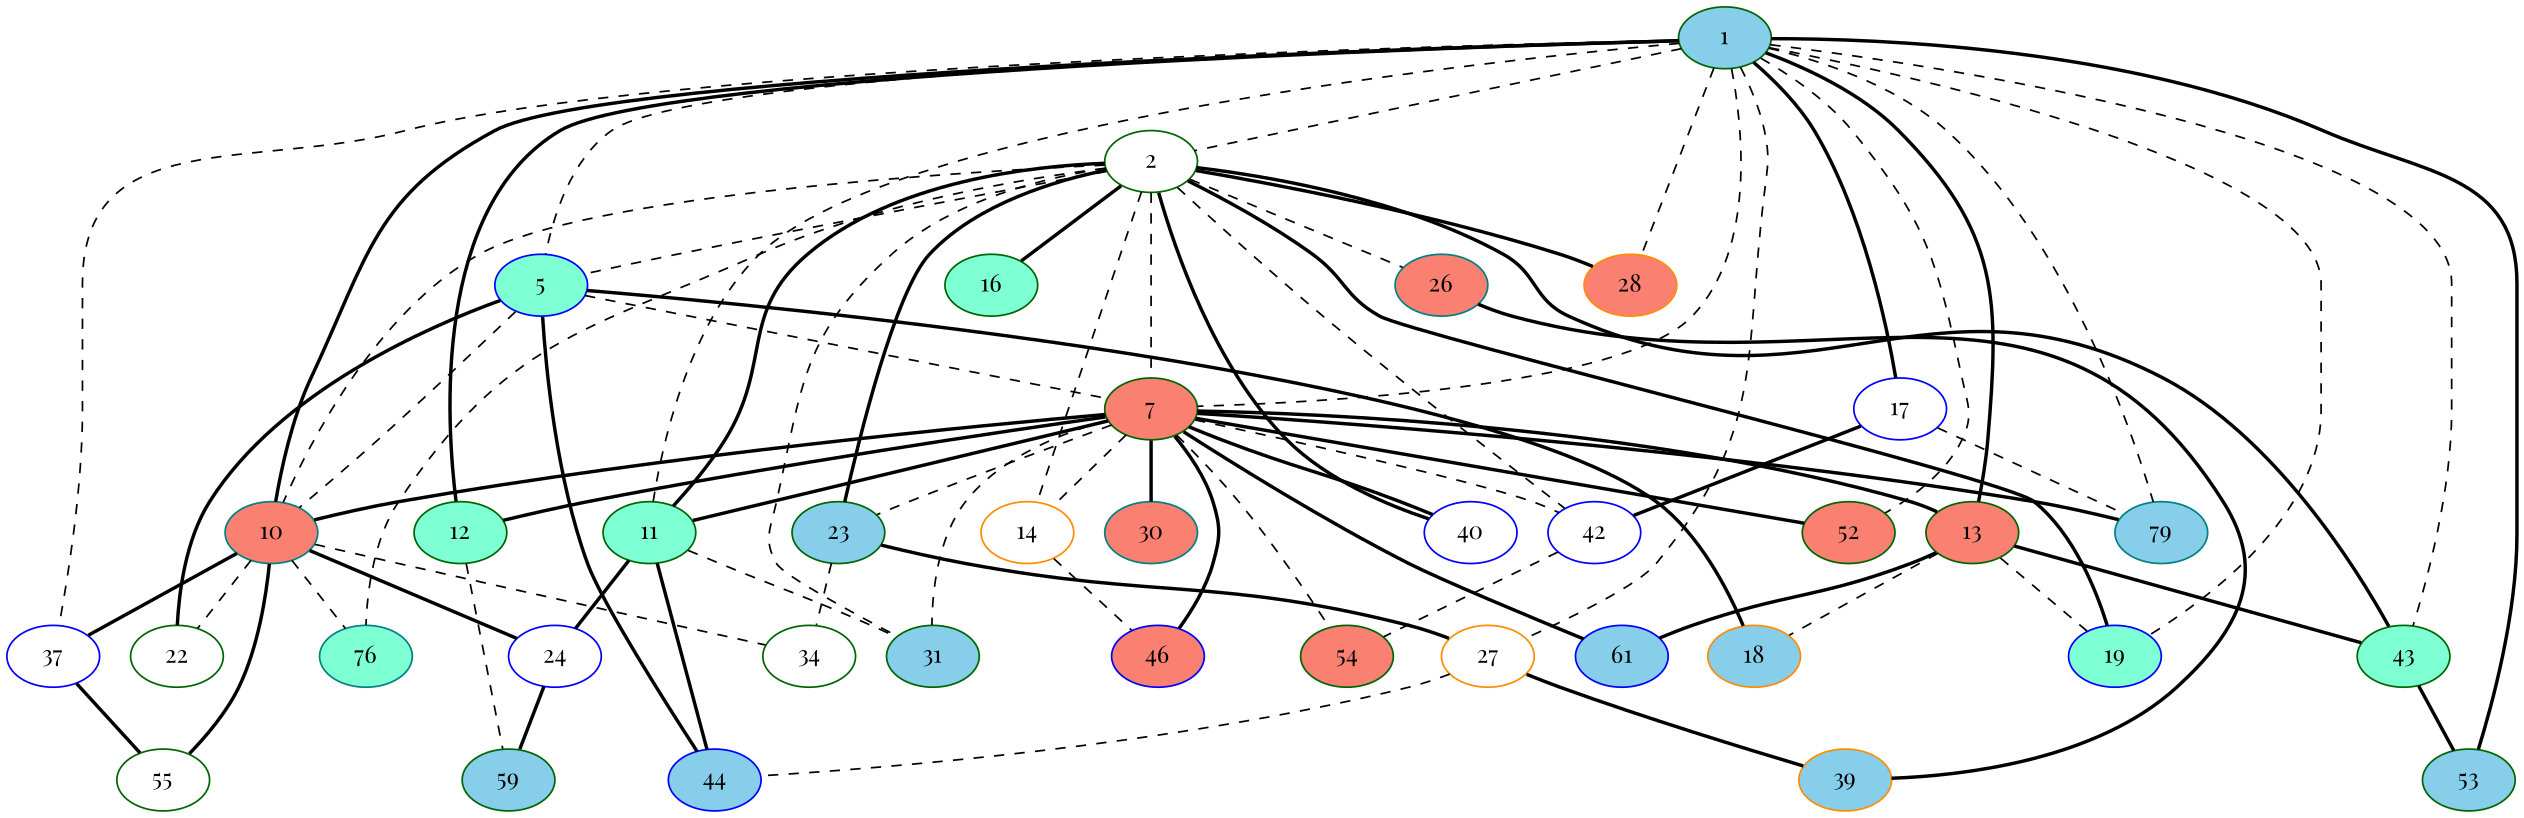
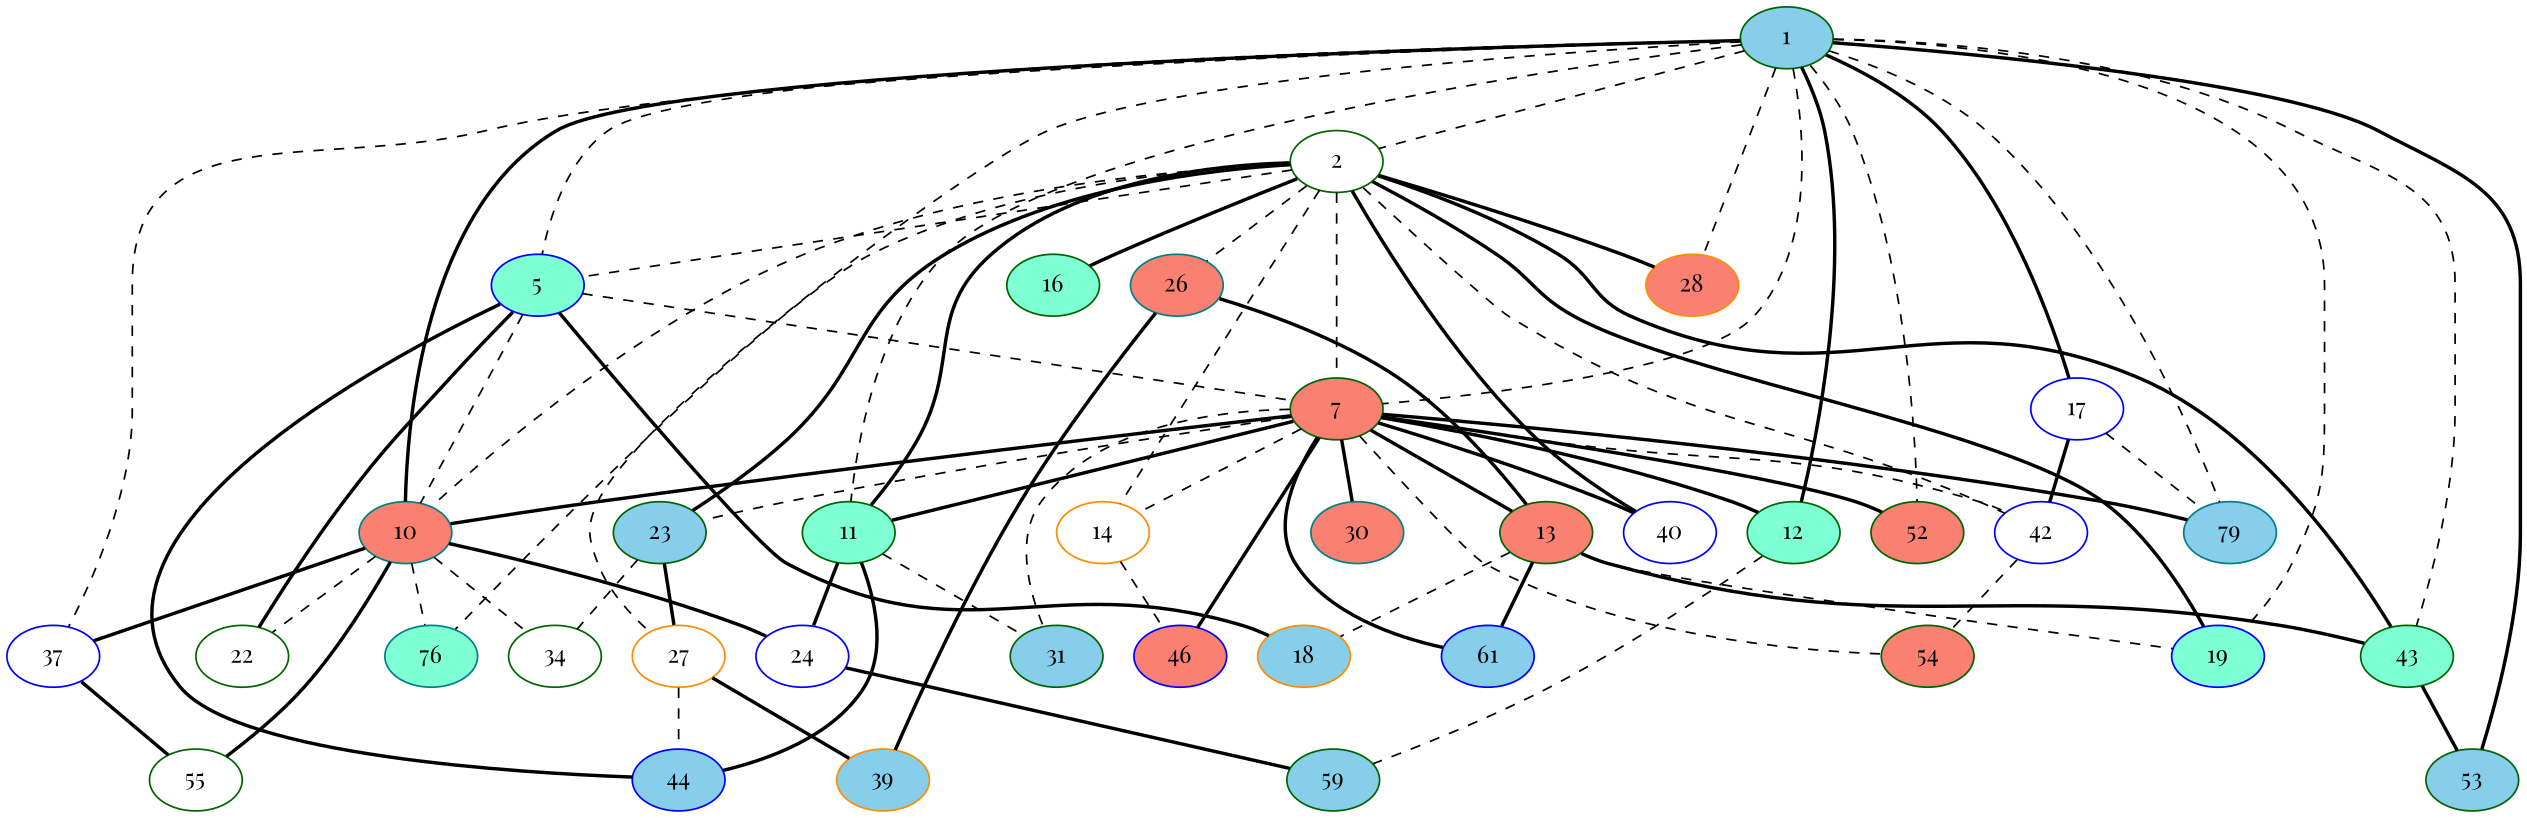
(1971, 229) -> (1392, 374)
(815, 353) -> none
